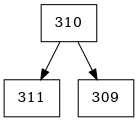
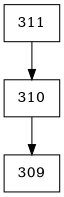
(53, 56) -> (32, 56)
